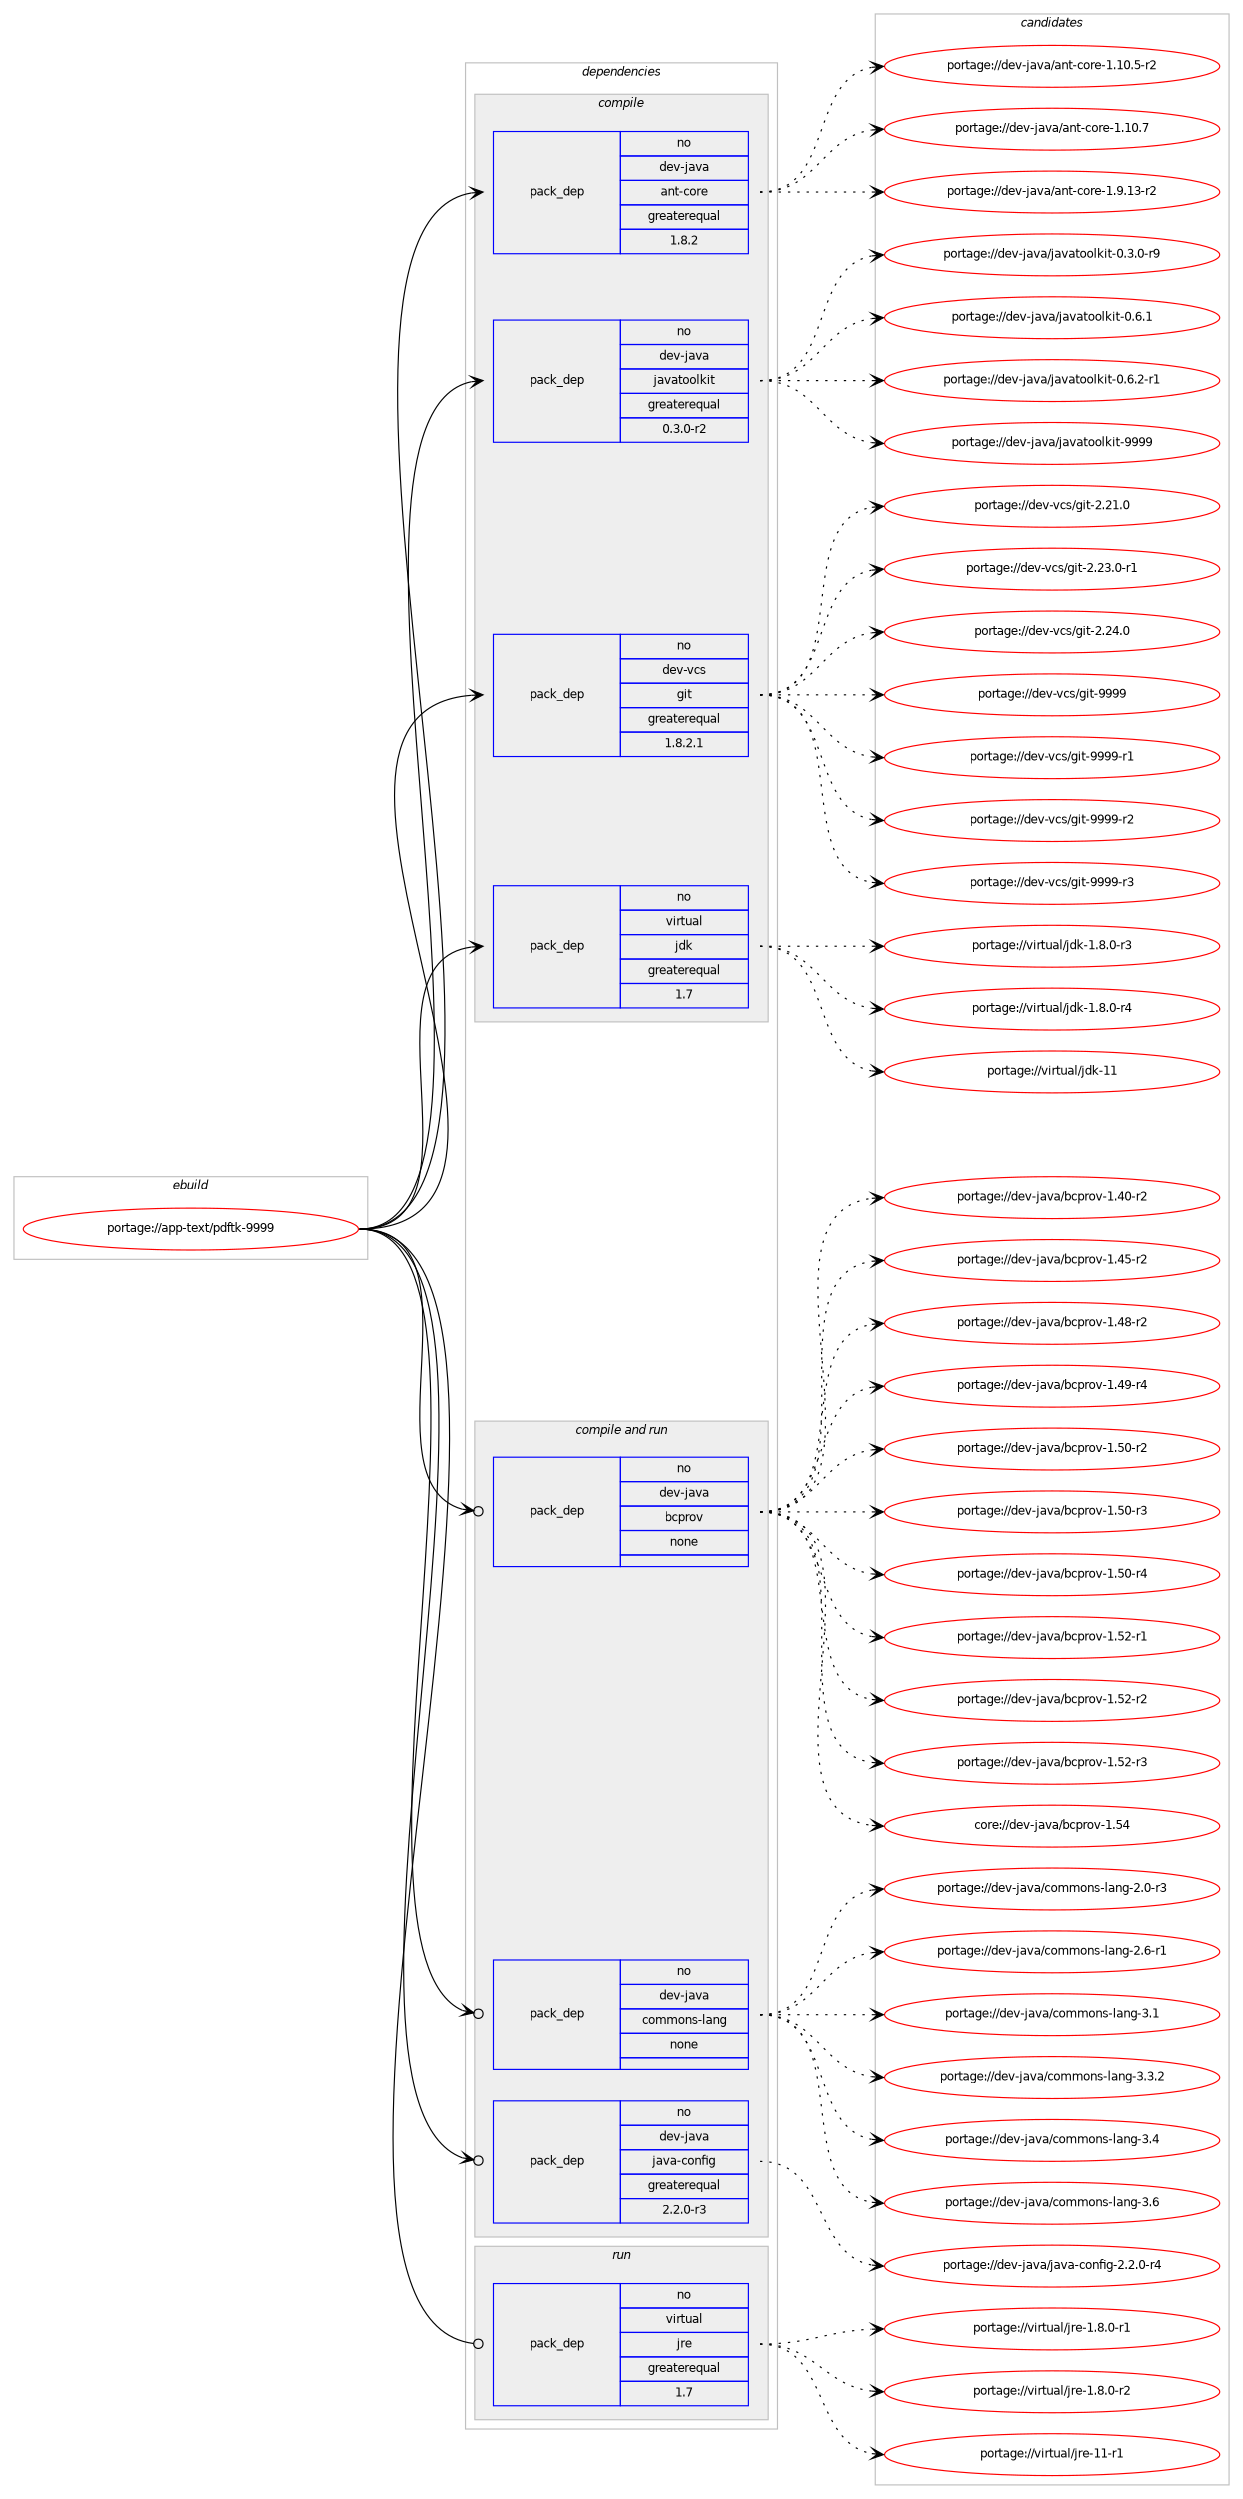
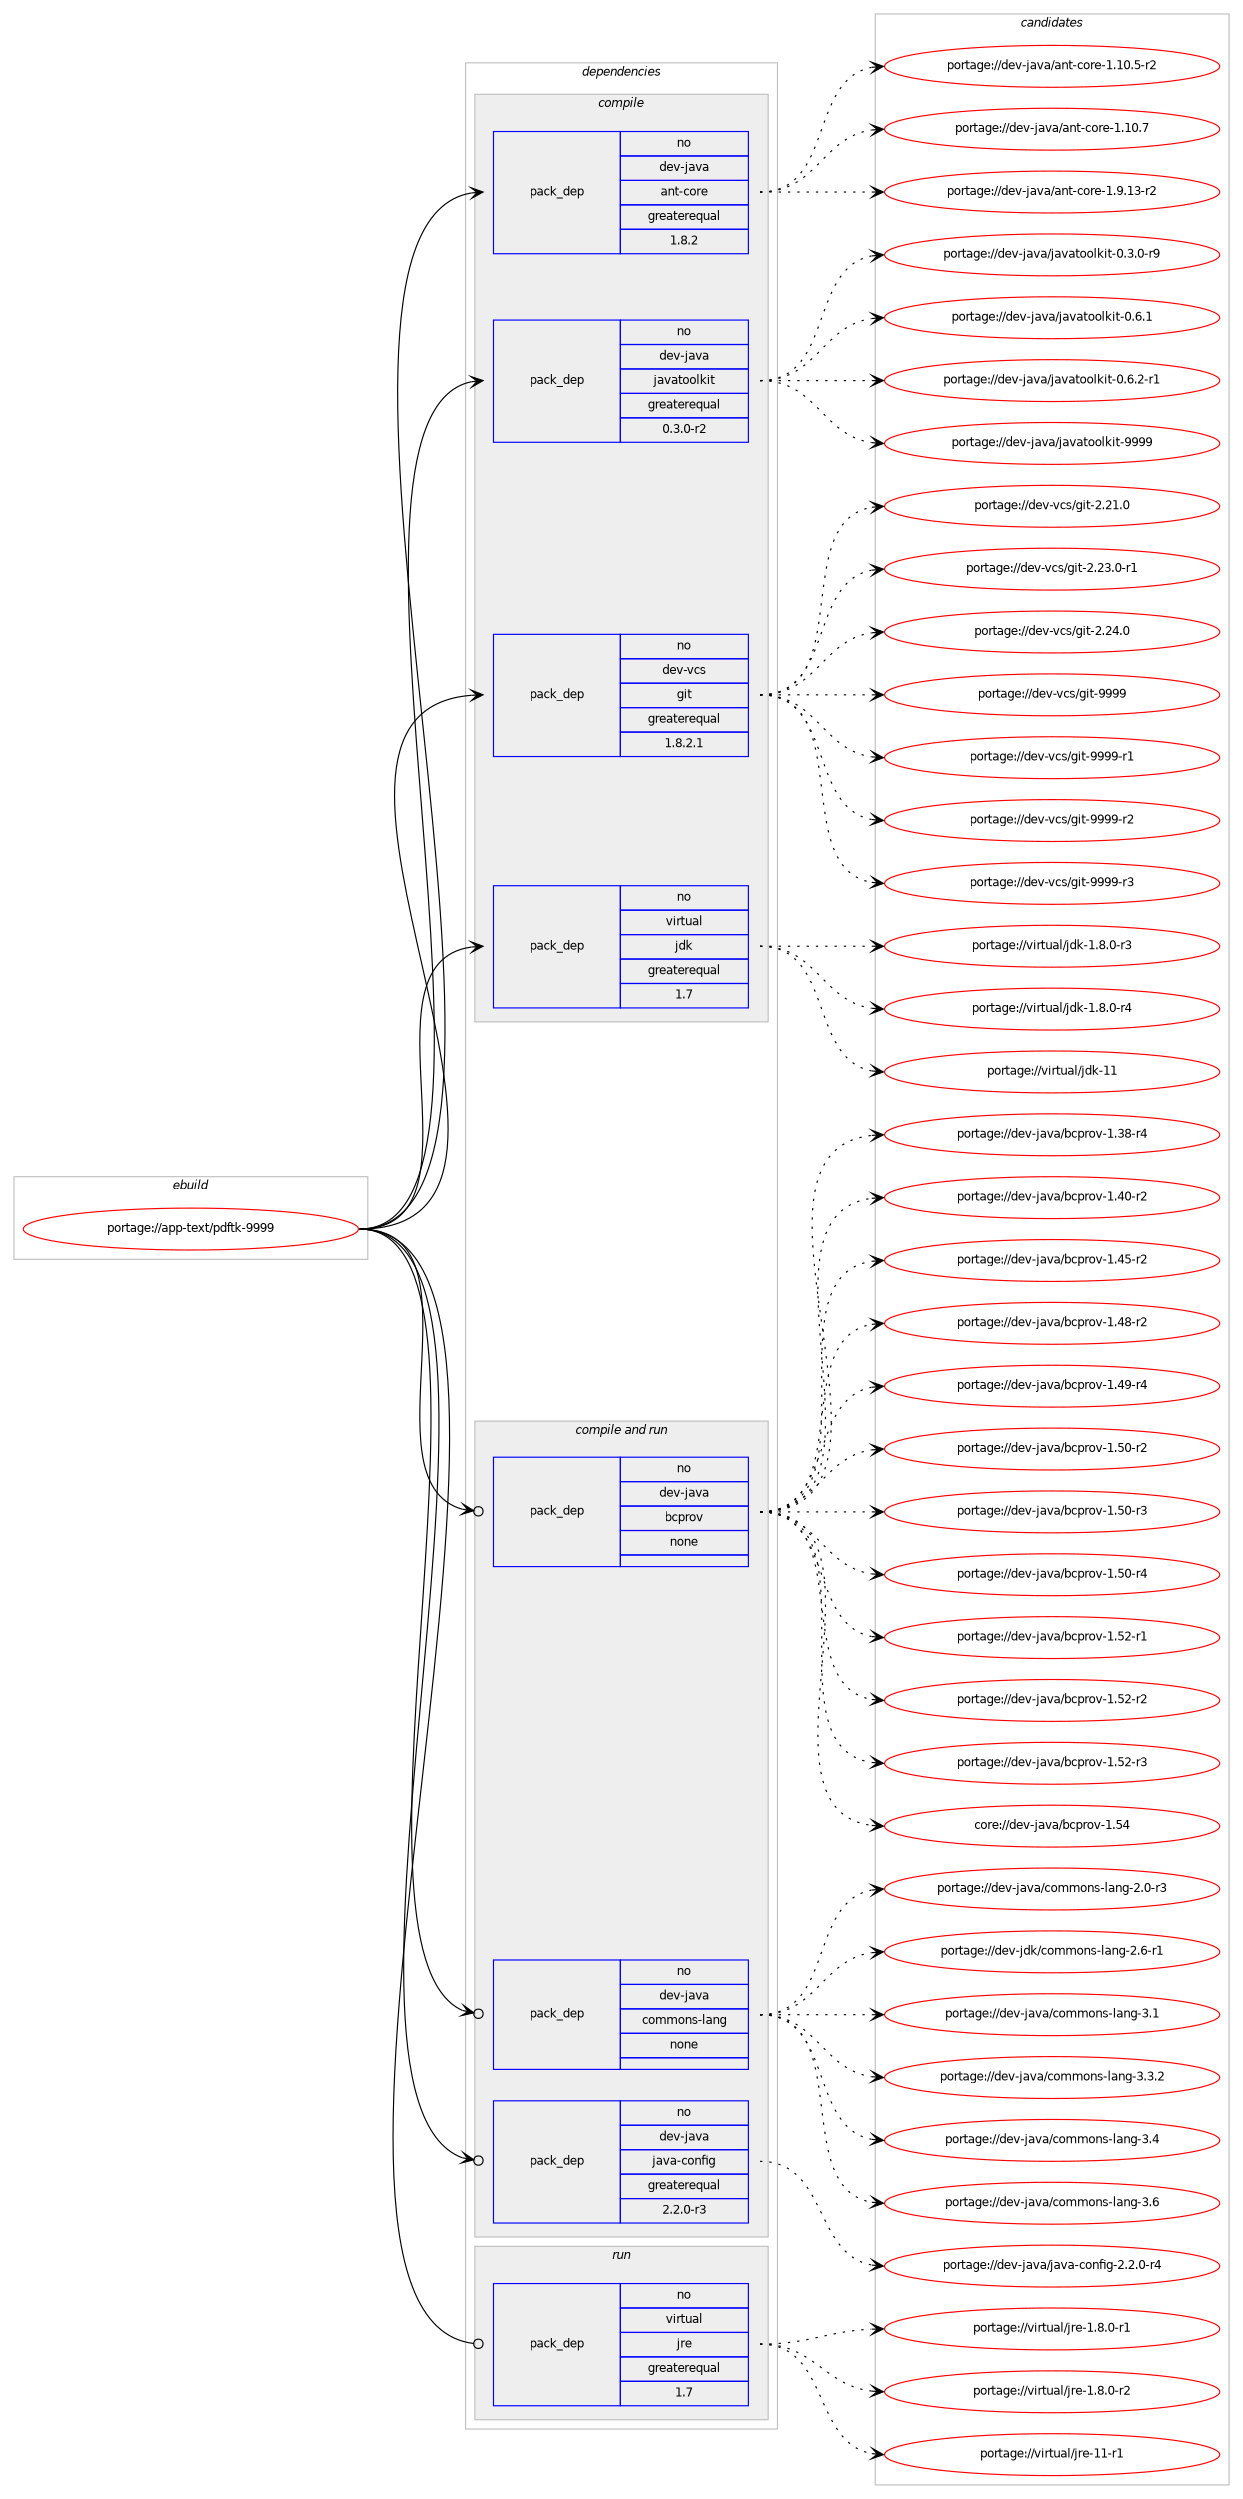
none -> (1052, 1135)
(1052, 1952) -> (1052, 1952)
